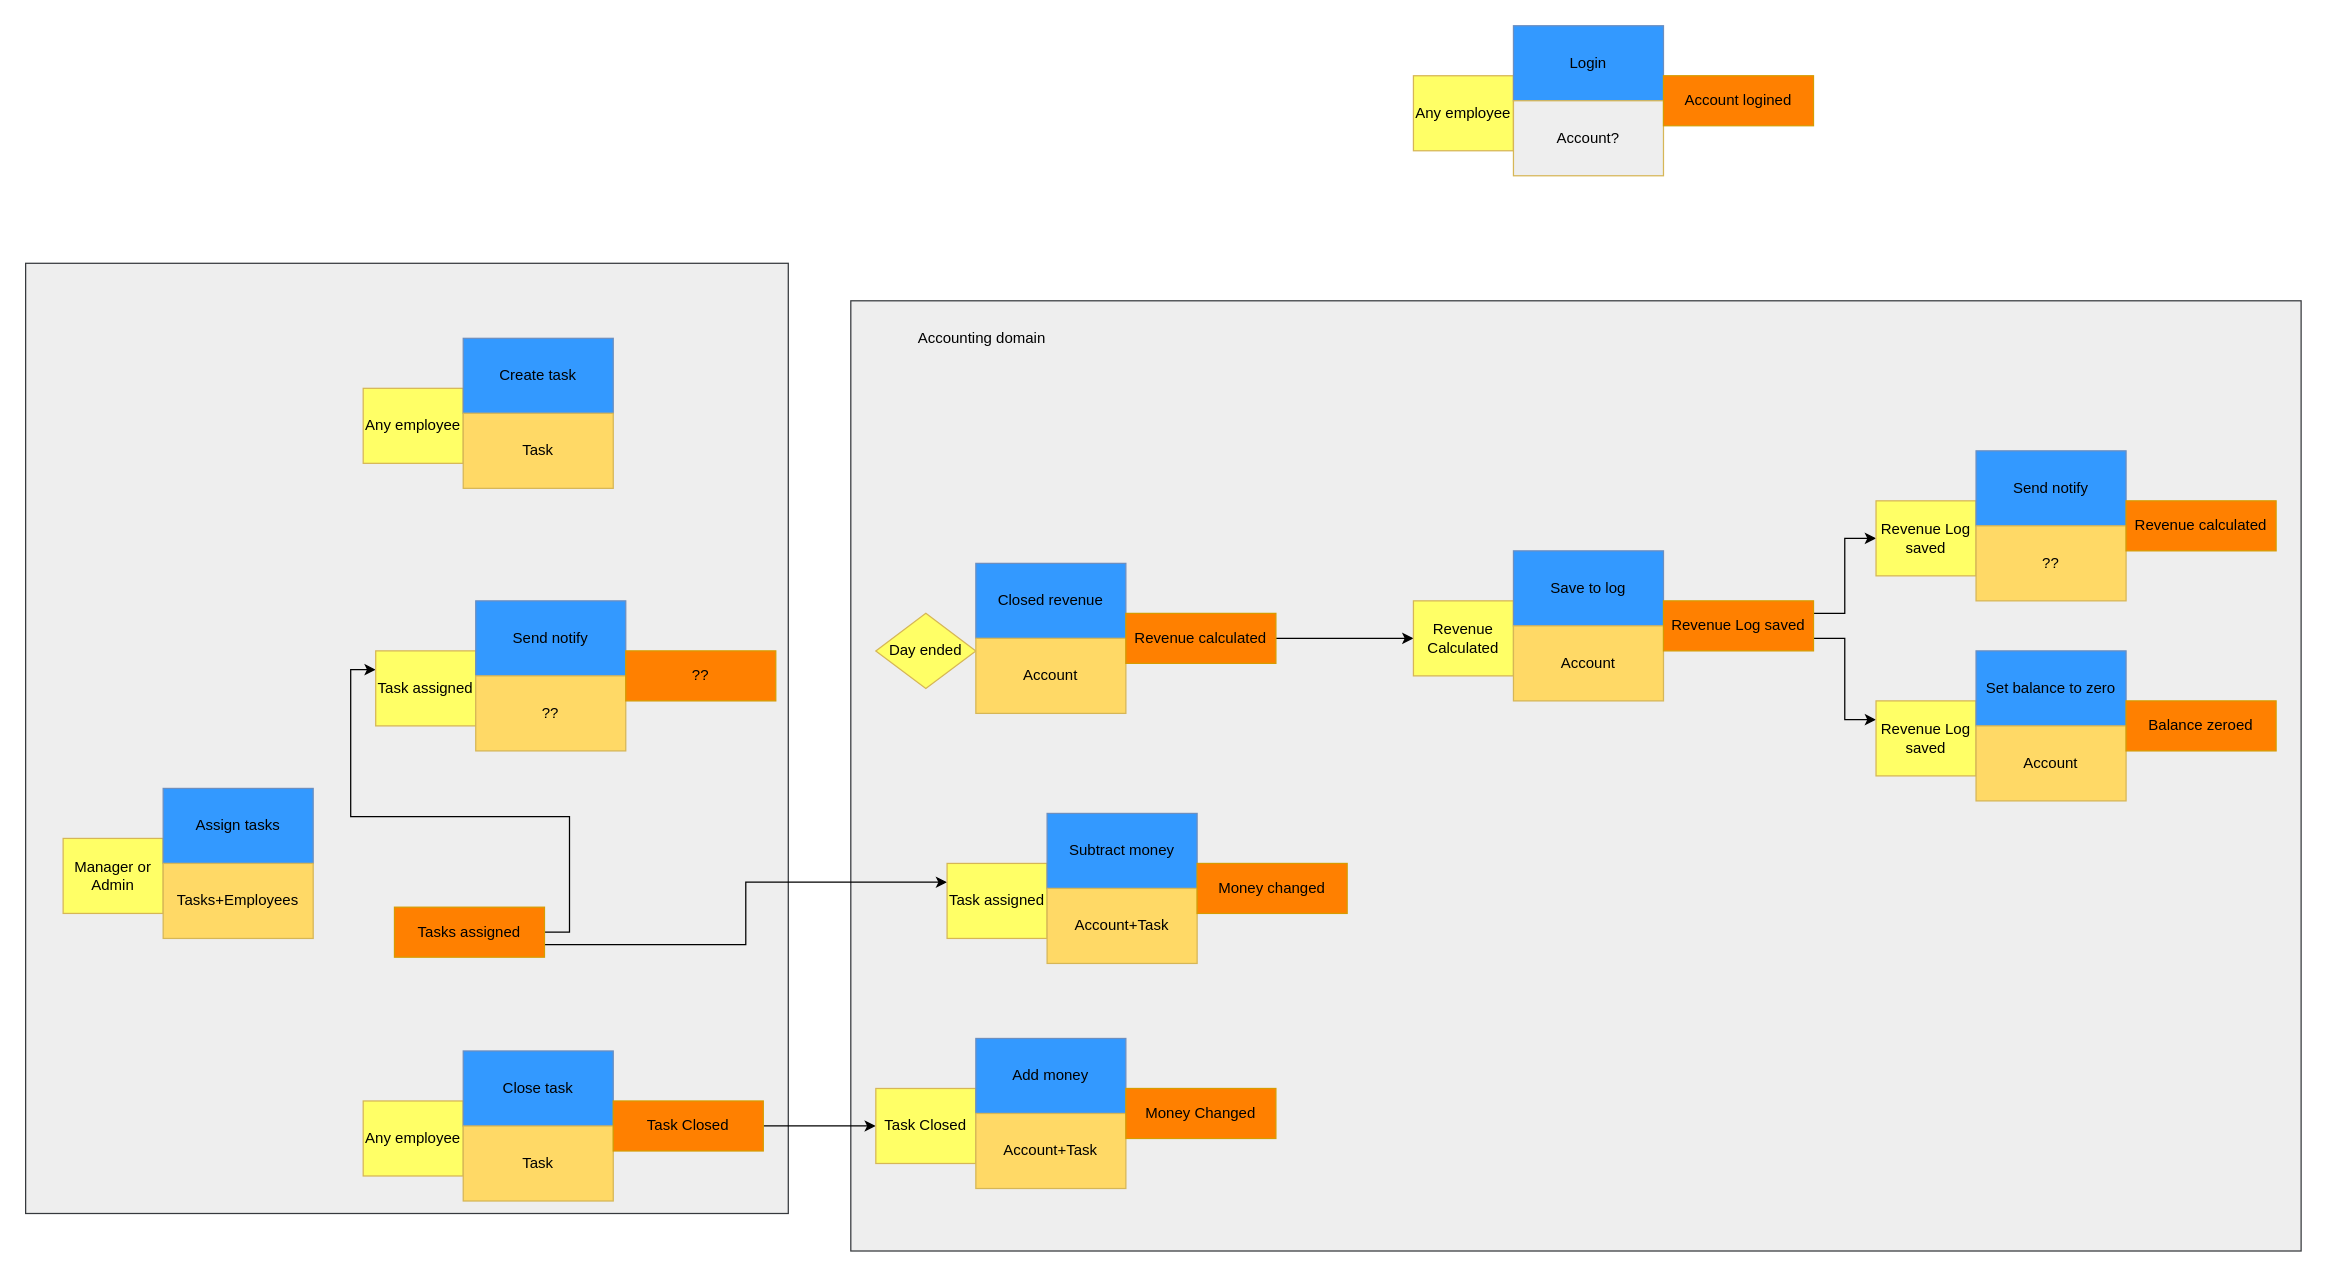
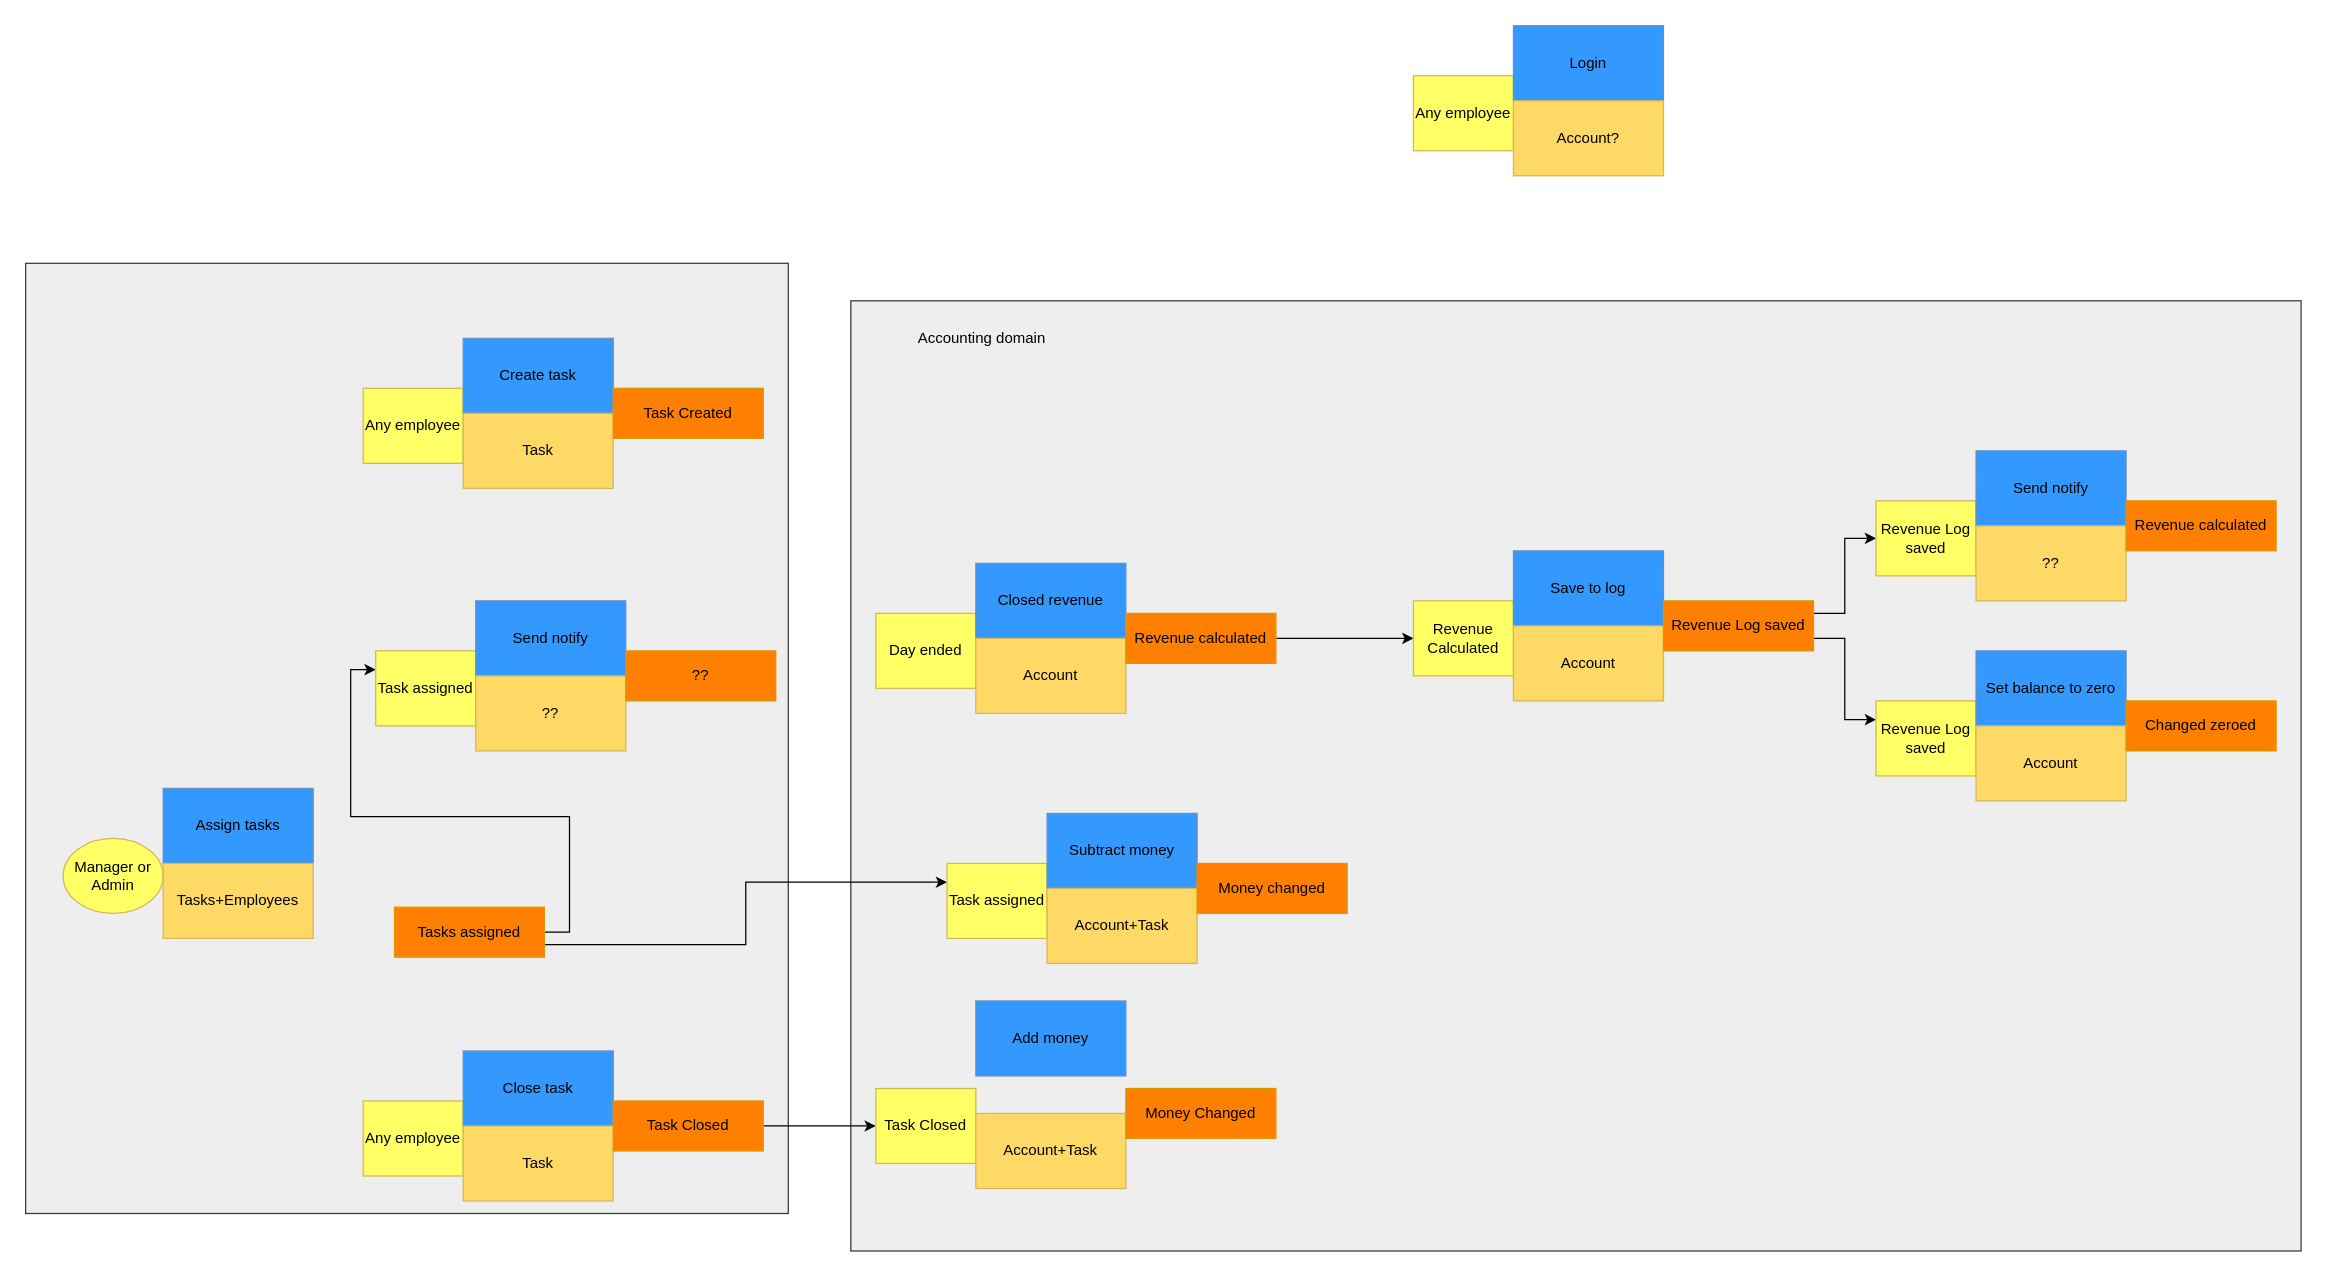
(1738, 101) -> none
(1588, 138) -> (1588, 138)
none -> (688, 413)
(926, 651) -> (926, 651)
(2201, 726) -> (2201, 726)
(113, 876) -> (113, 876)
(1051, 1076) -> (1051, 1038)
